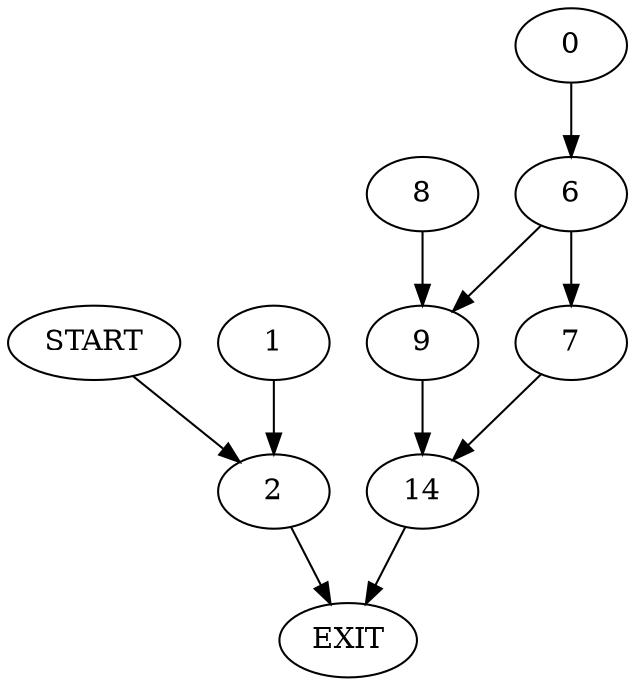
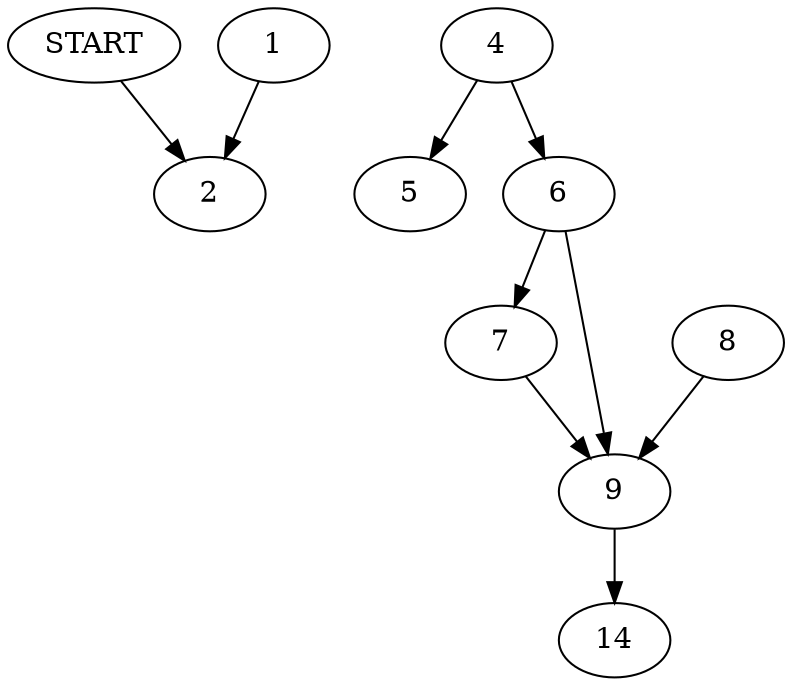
(571, 45) -> (497, 45)
none -> (410, 194)
(505, 410) -> (551, 409)
(348, 640) -> none
